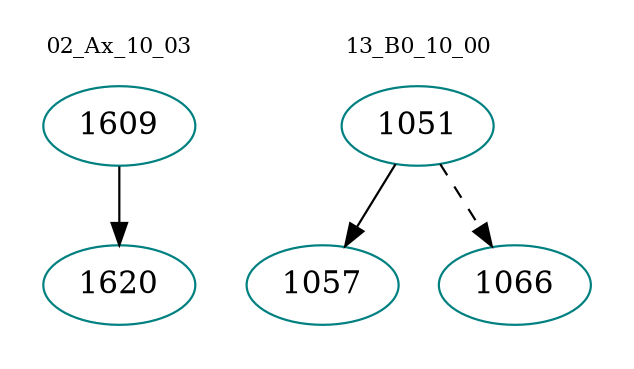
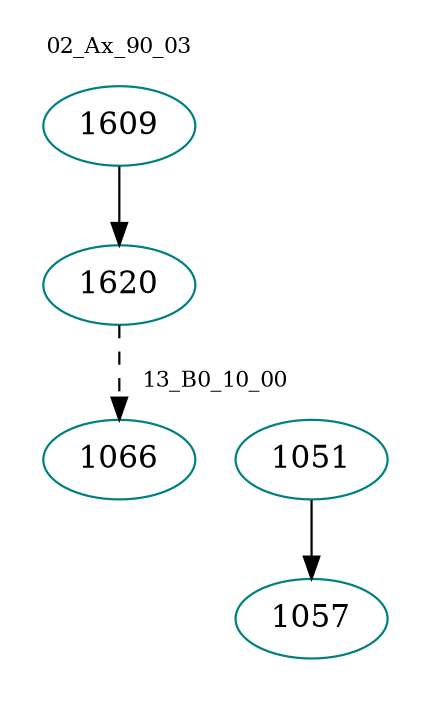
(119, 48) -> (119, 48)
(460, 195) -> (119, 374)
